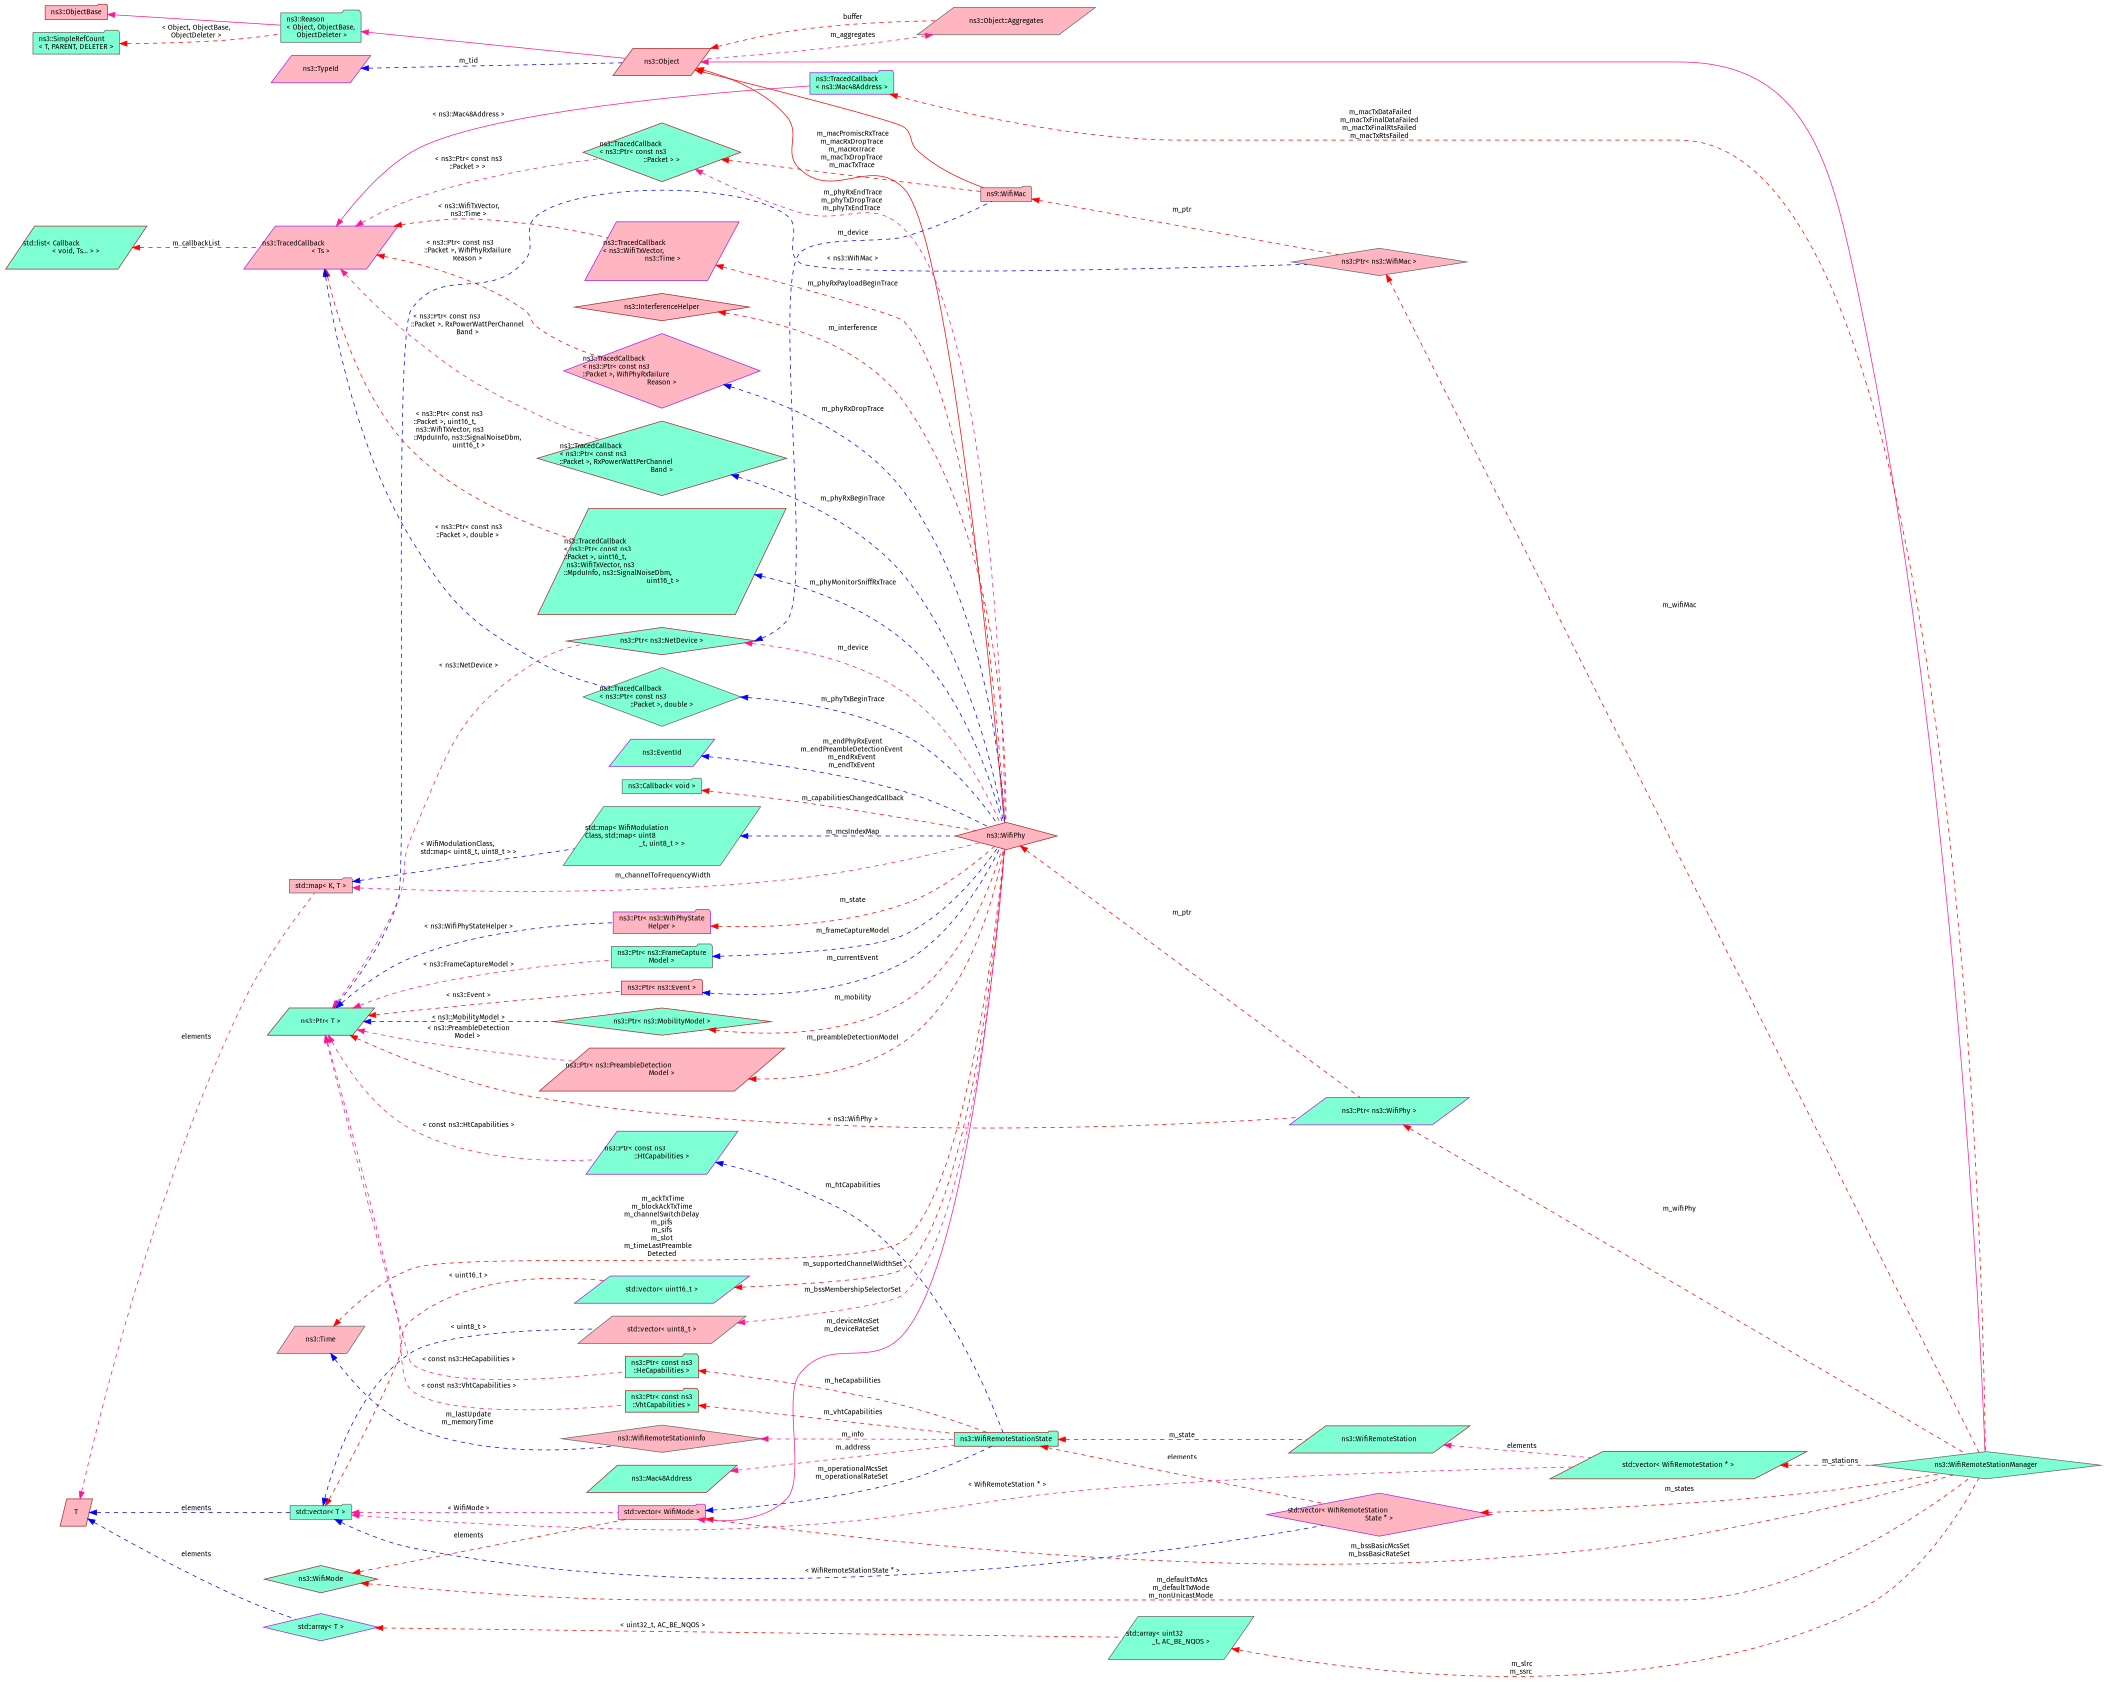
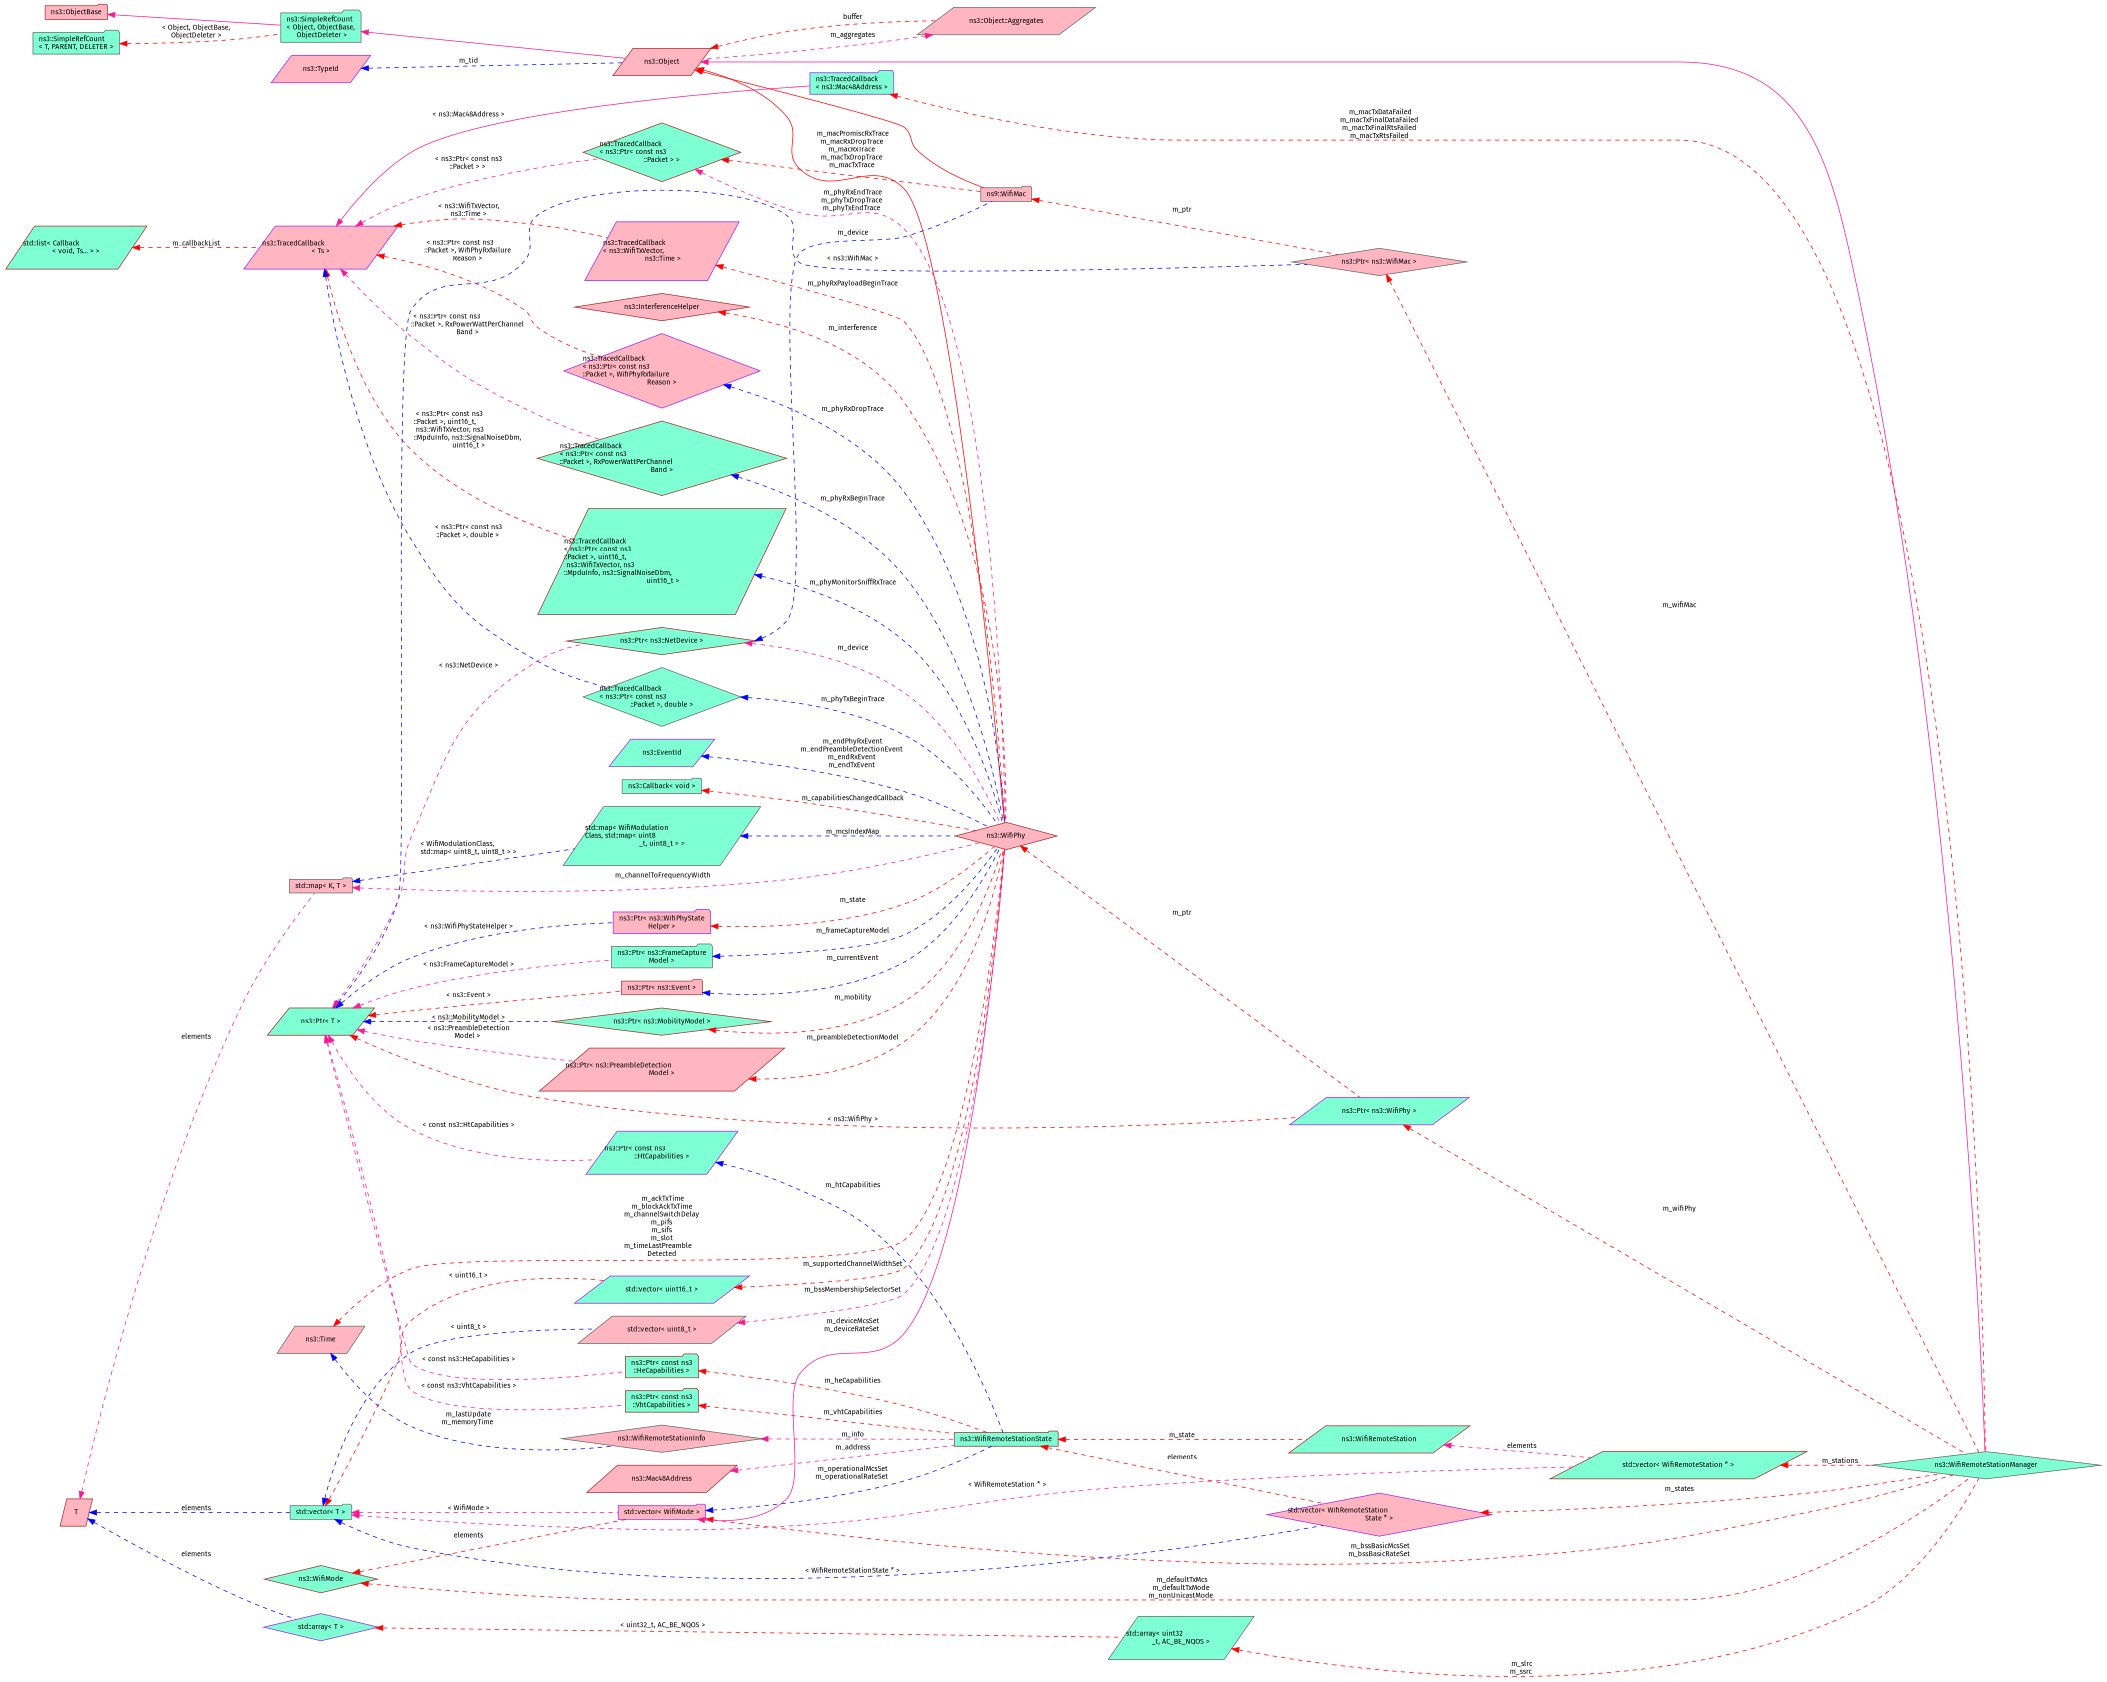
(321, 28) -> (321, 28)
(662, 1479) -> (662, 1479)
